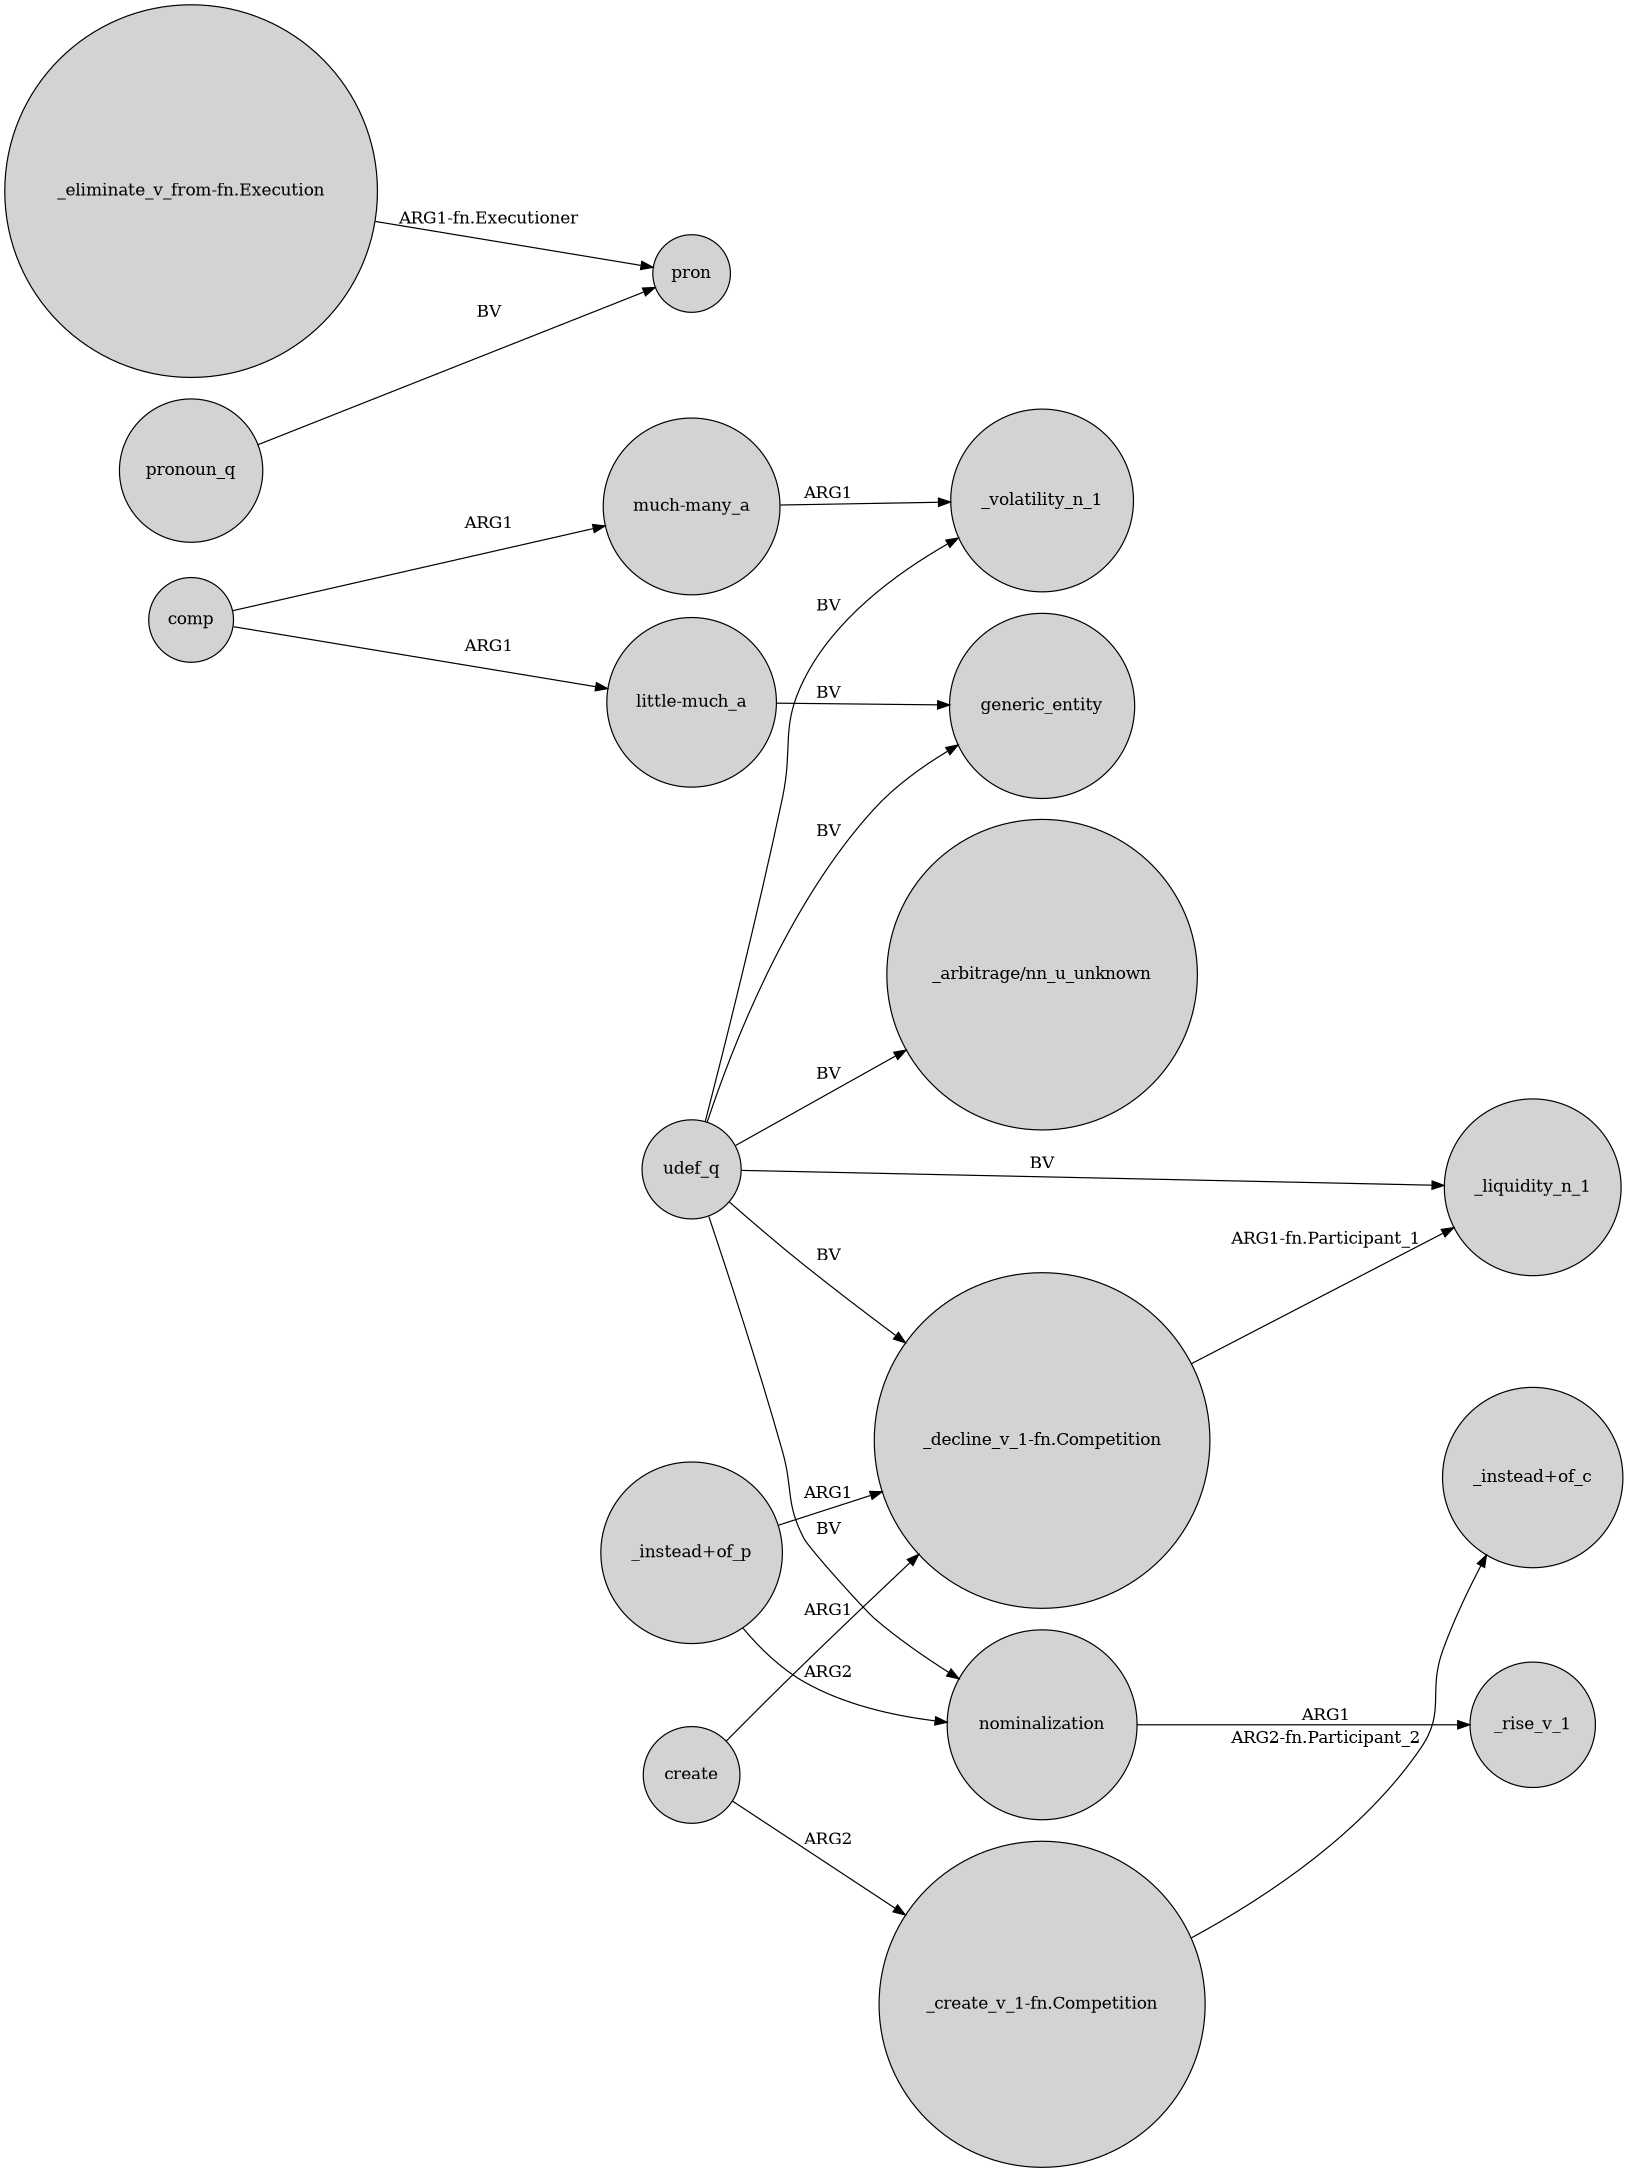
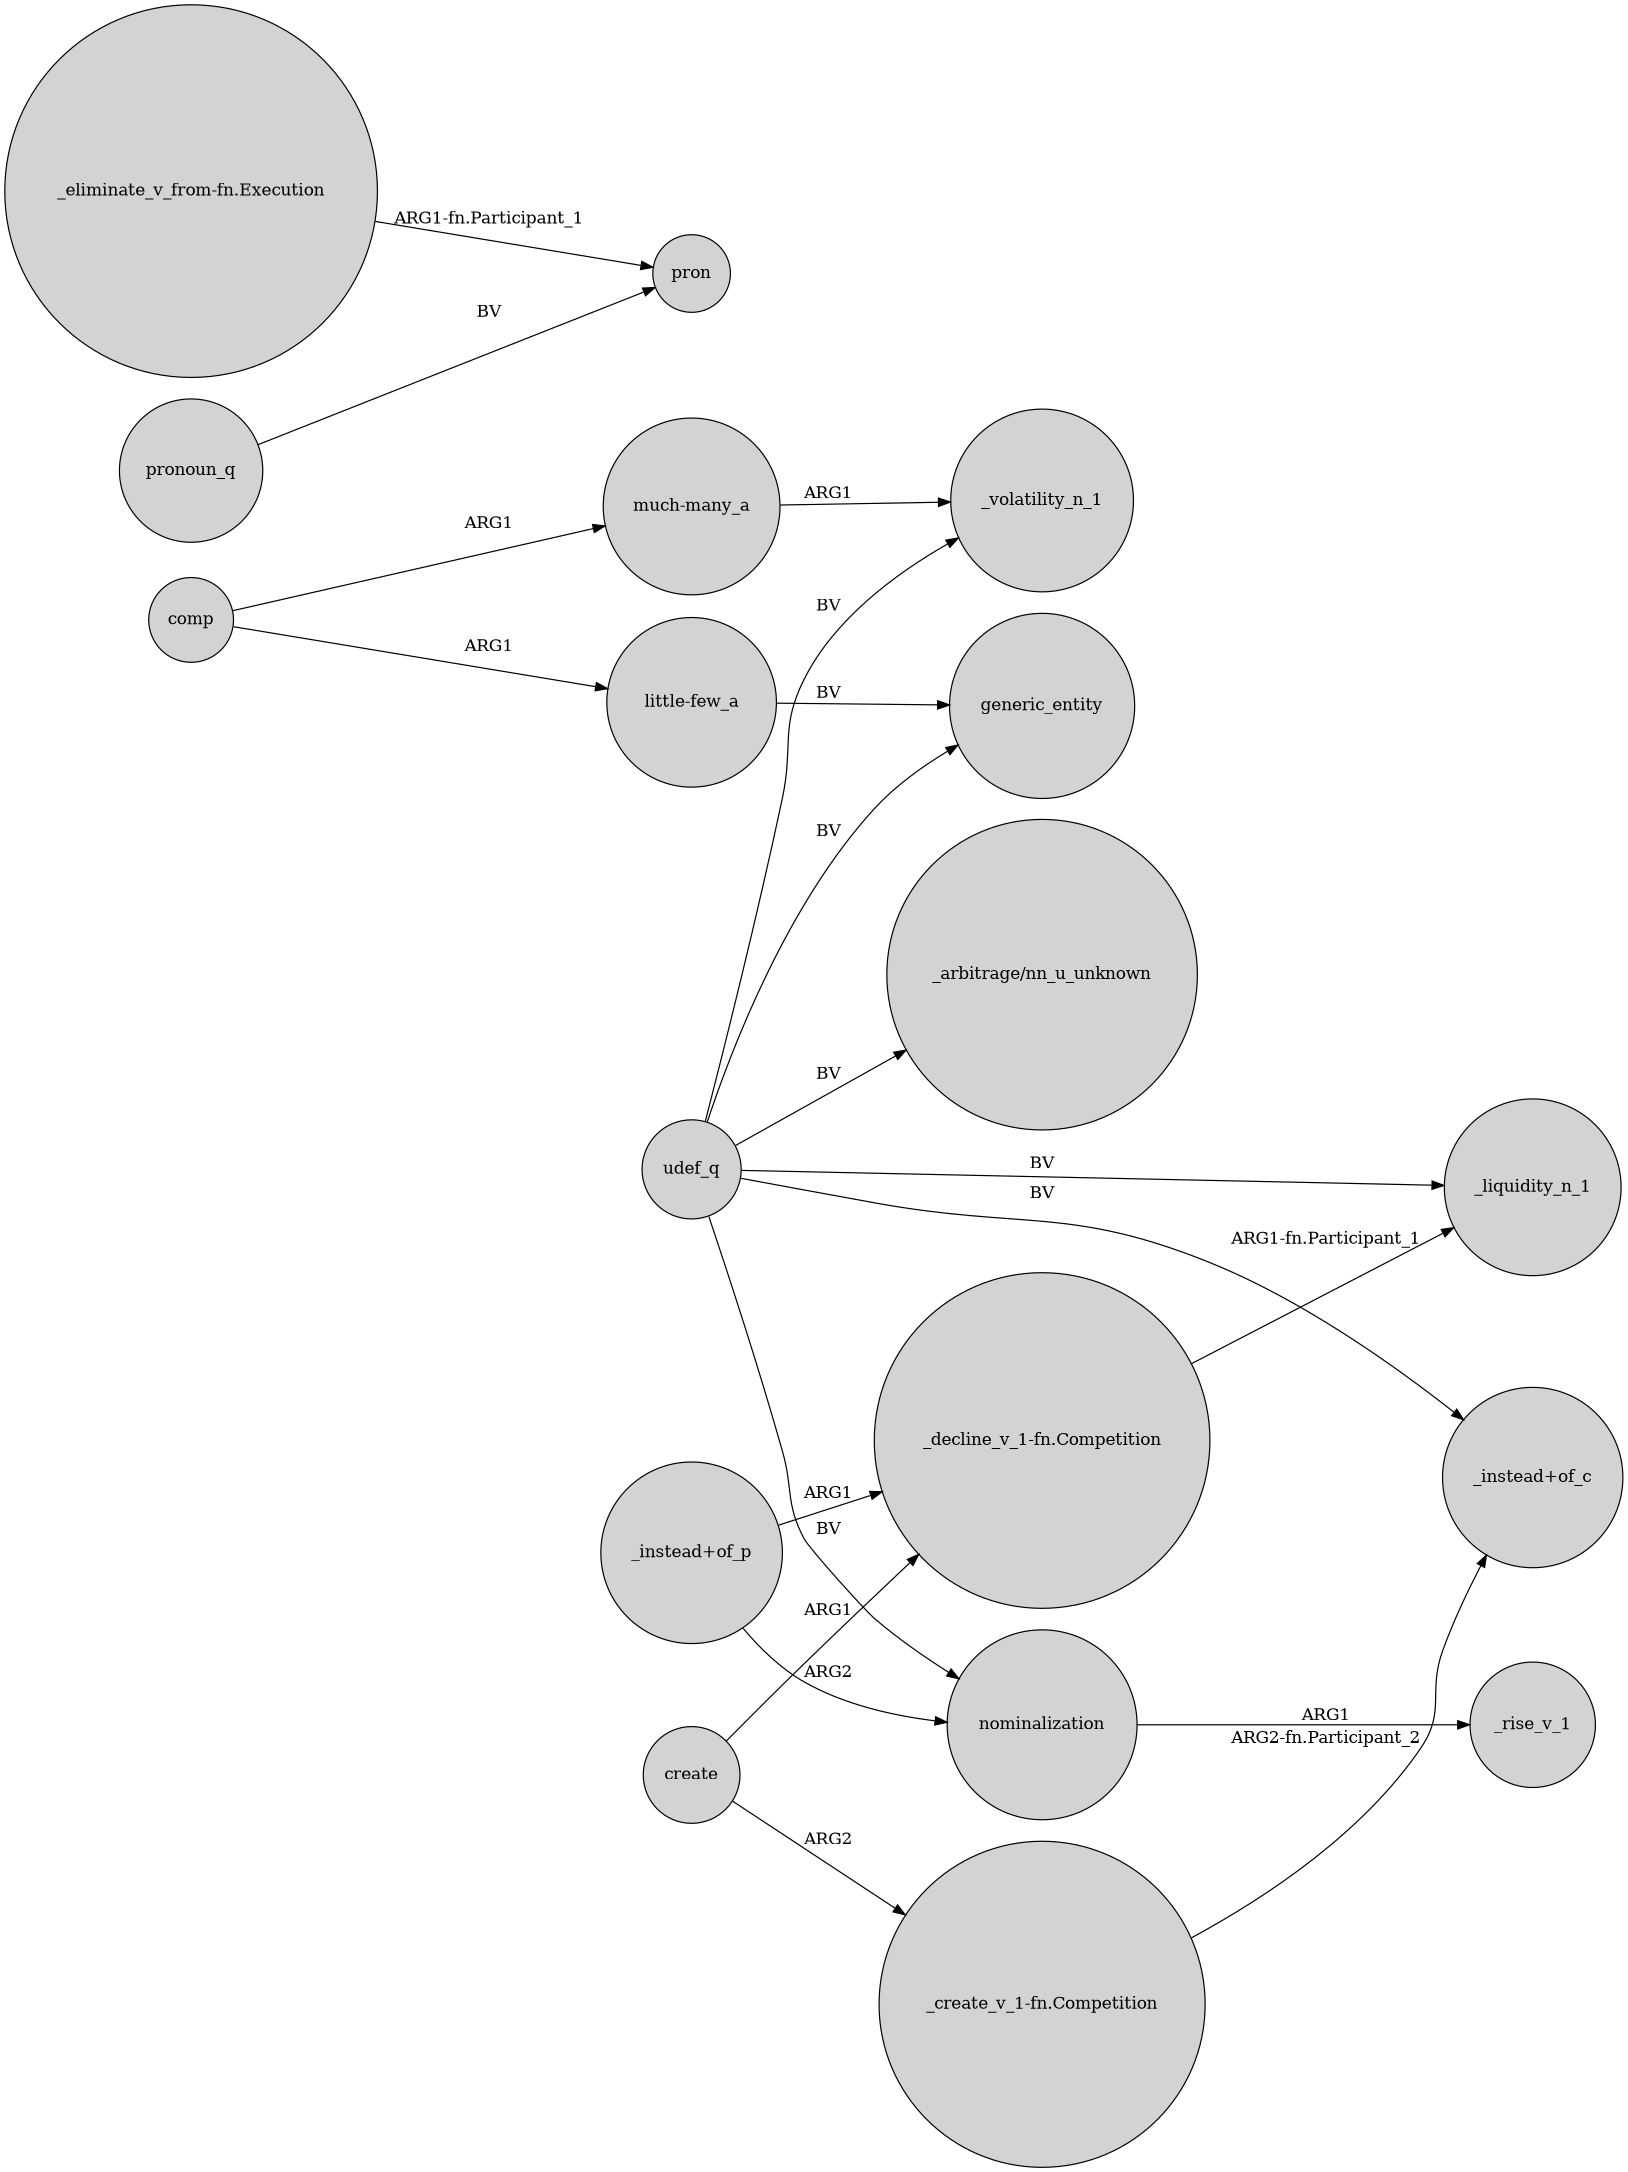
(489, 219) -> (489, 219)
(692, 702) -> (692, 702)
(811, 1271) -> (1119, 1233)
